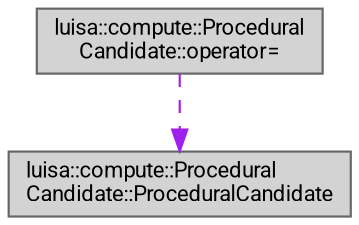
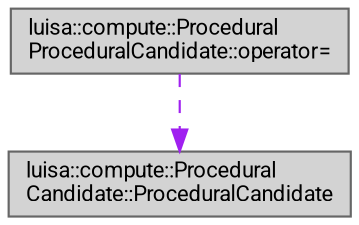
(180, 41) -> (180, 41)
